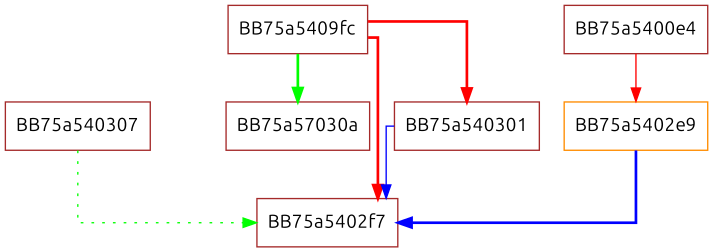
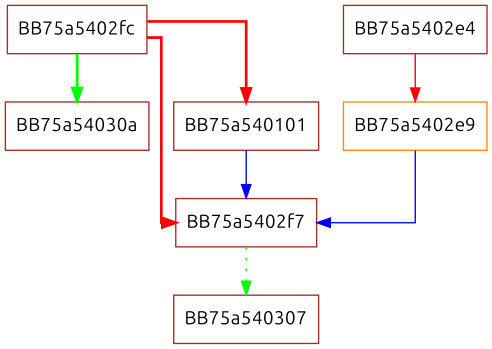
(298, 30) -> (77, 30)
(636, 30) -> (415, 30)
(298, 126) -> (77, 126)
(467, 126) -> (246, 126)
(124, 223) -> (246, 264)
(560, 223) -> (409, 223)
